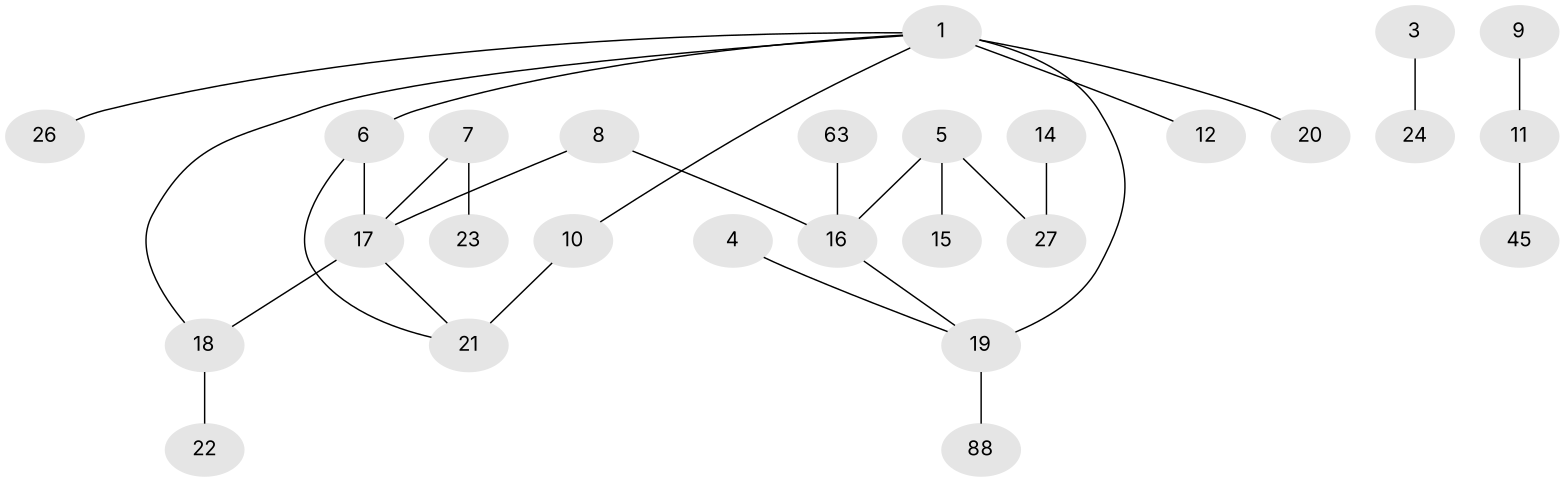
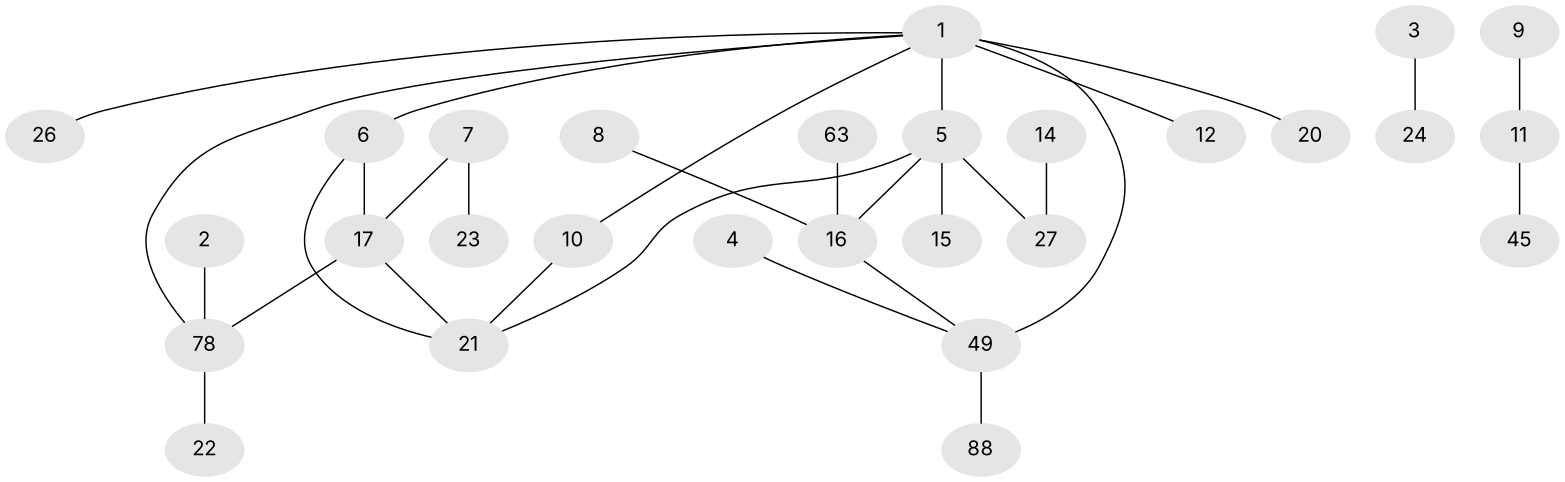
none -> (942, 84)
(481, 187) -> none
none -> (692, 209)
none -> (205, 241)
(205, 345) -> (205, 345)
(981, 345) -> (981, 345)
